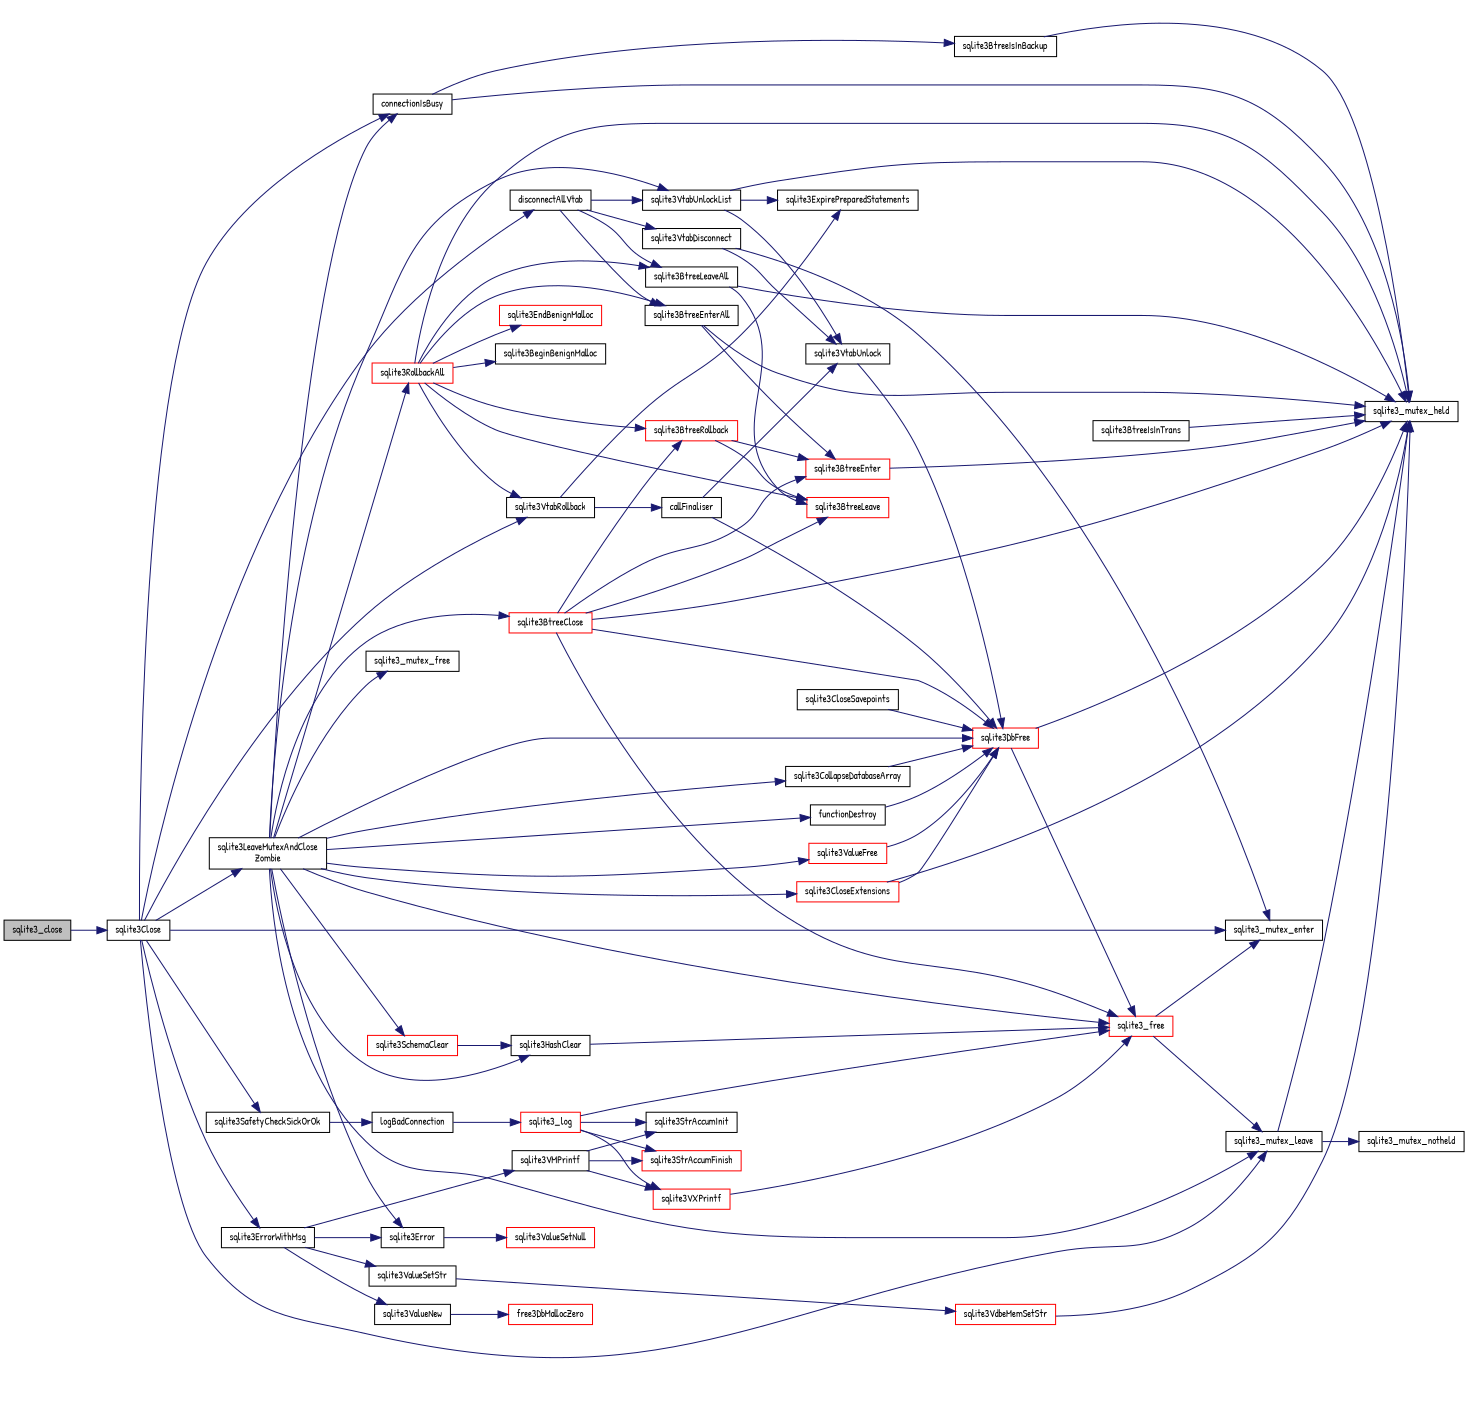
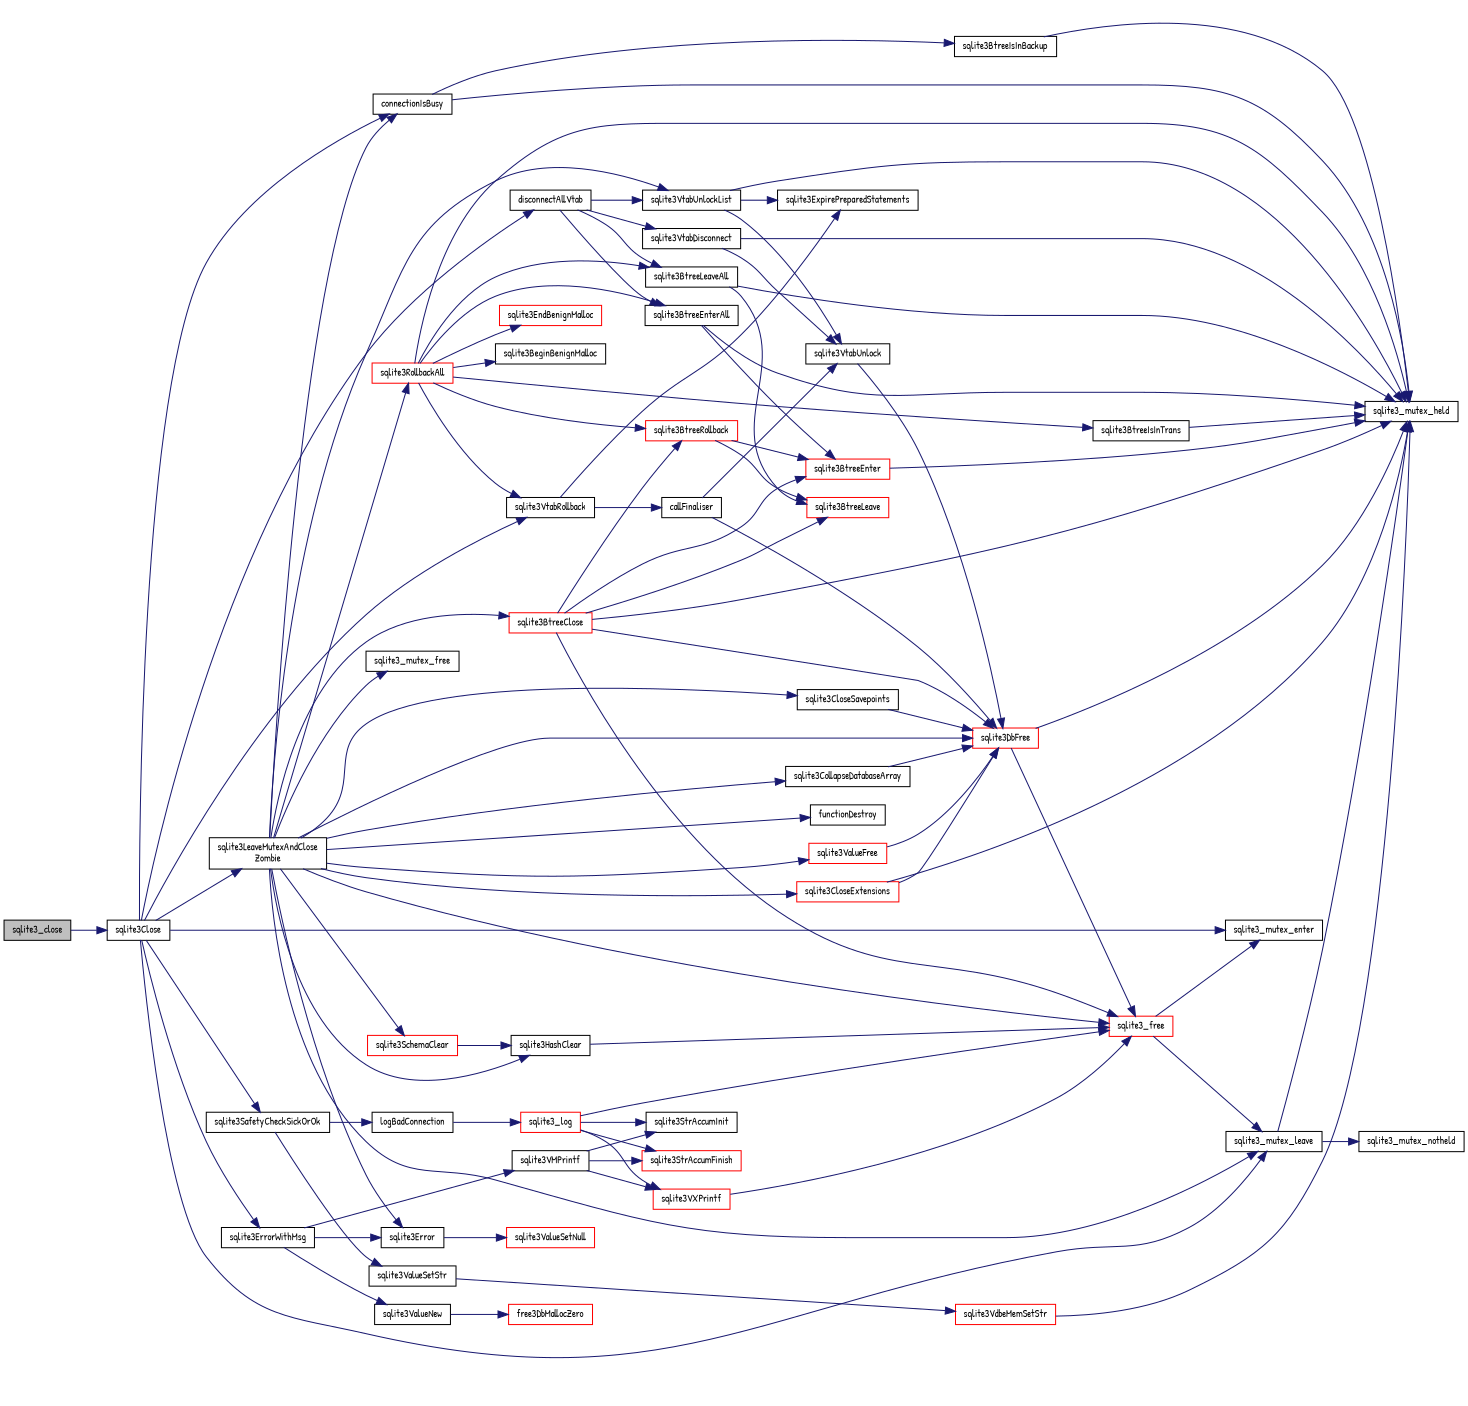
(614, 459) -> (768, 406)
(1071, 516) -> (1095, 239)
none -> (505, 692)
(938, 786) -> none
(335, 1256) -> (320, 1200)
